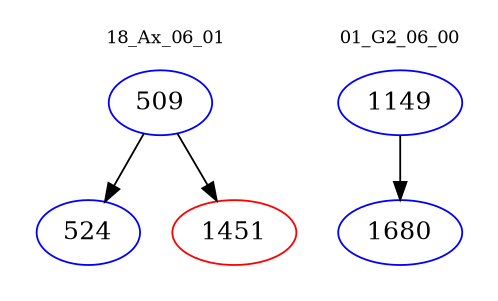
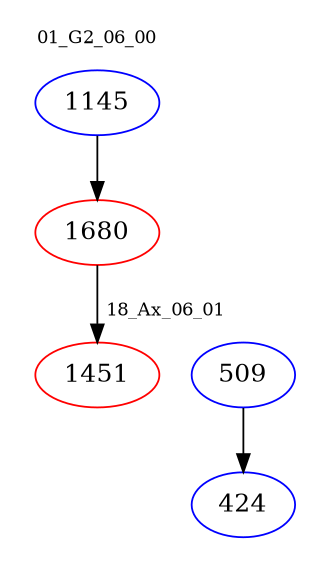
(400, 103) -> (97, 103)
(193, 159) -> (97, 305)
(88, 233) -> (243, 505)
(400, 233) -> (97, 233)
